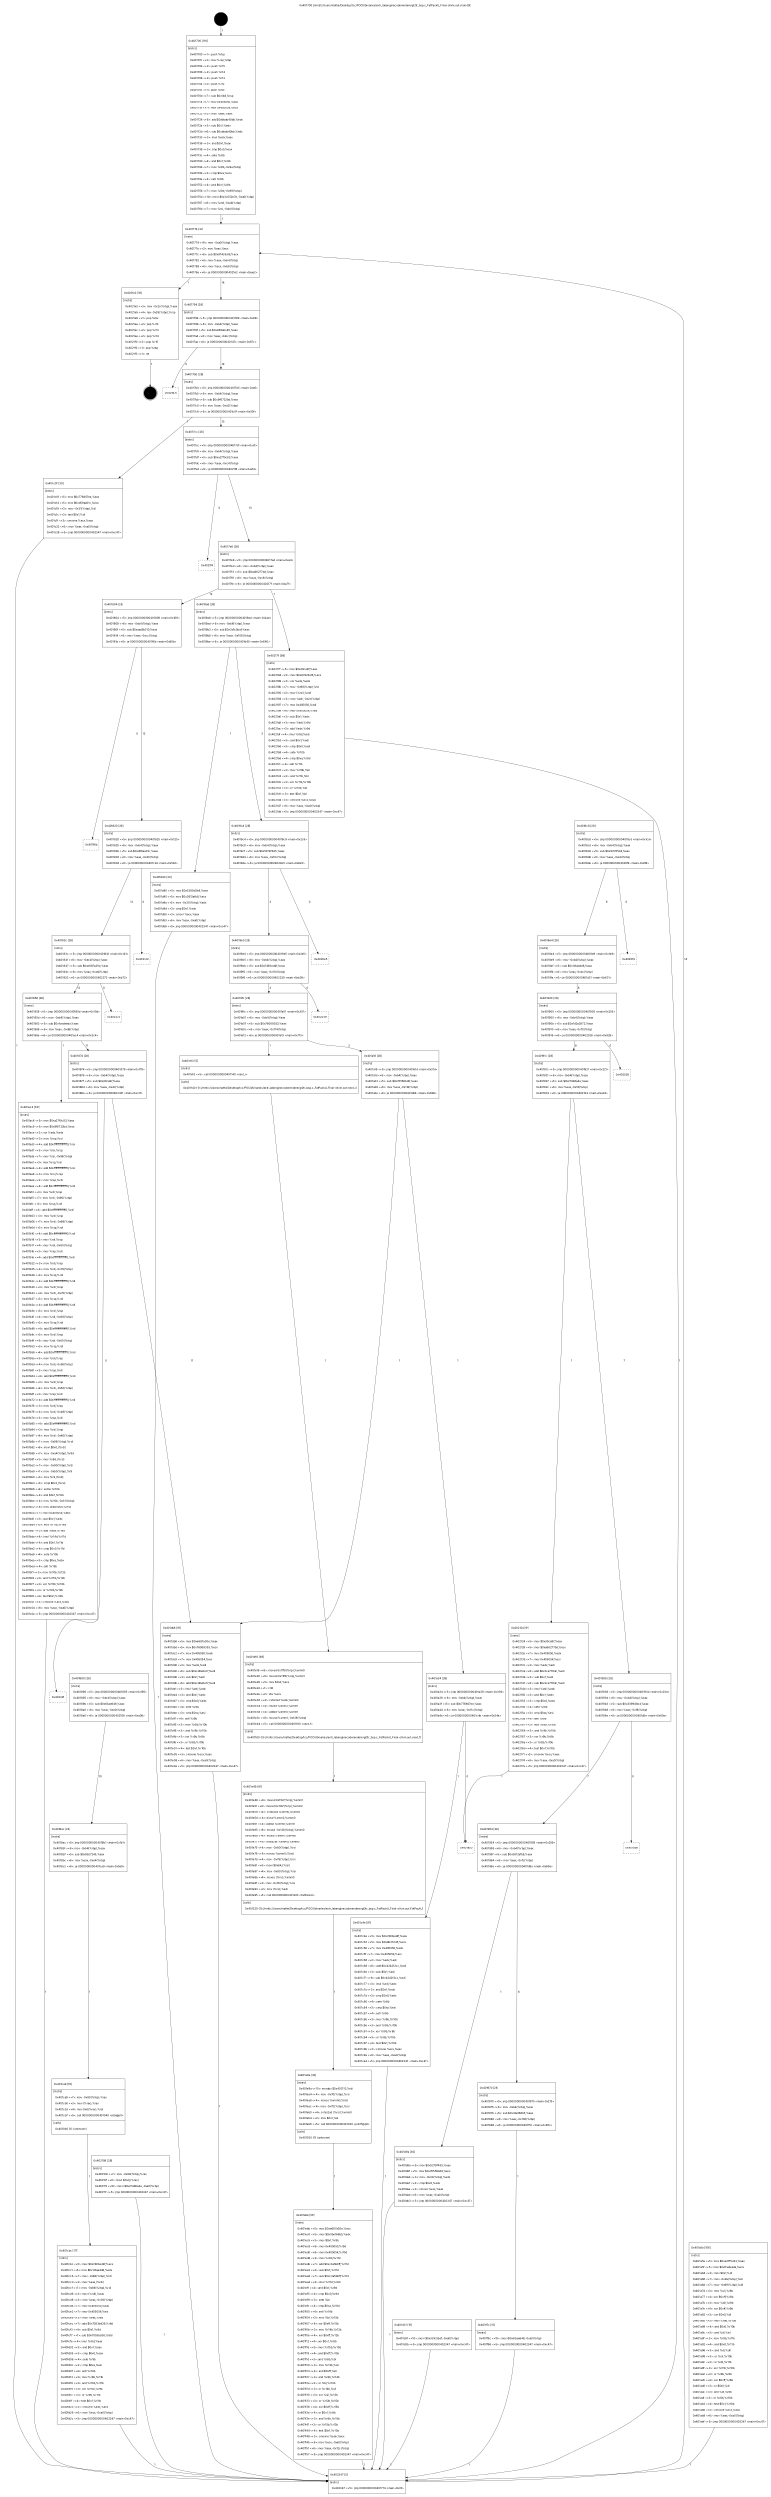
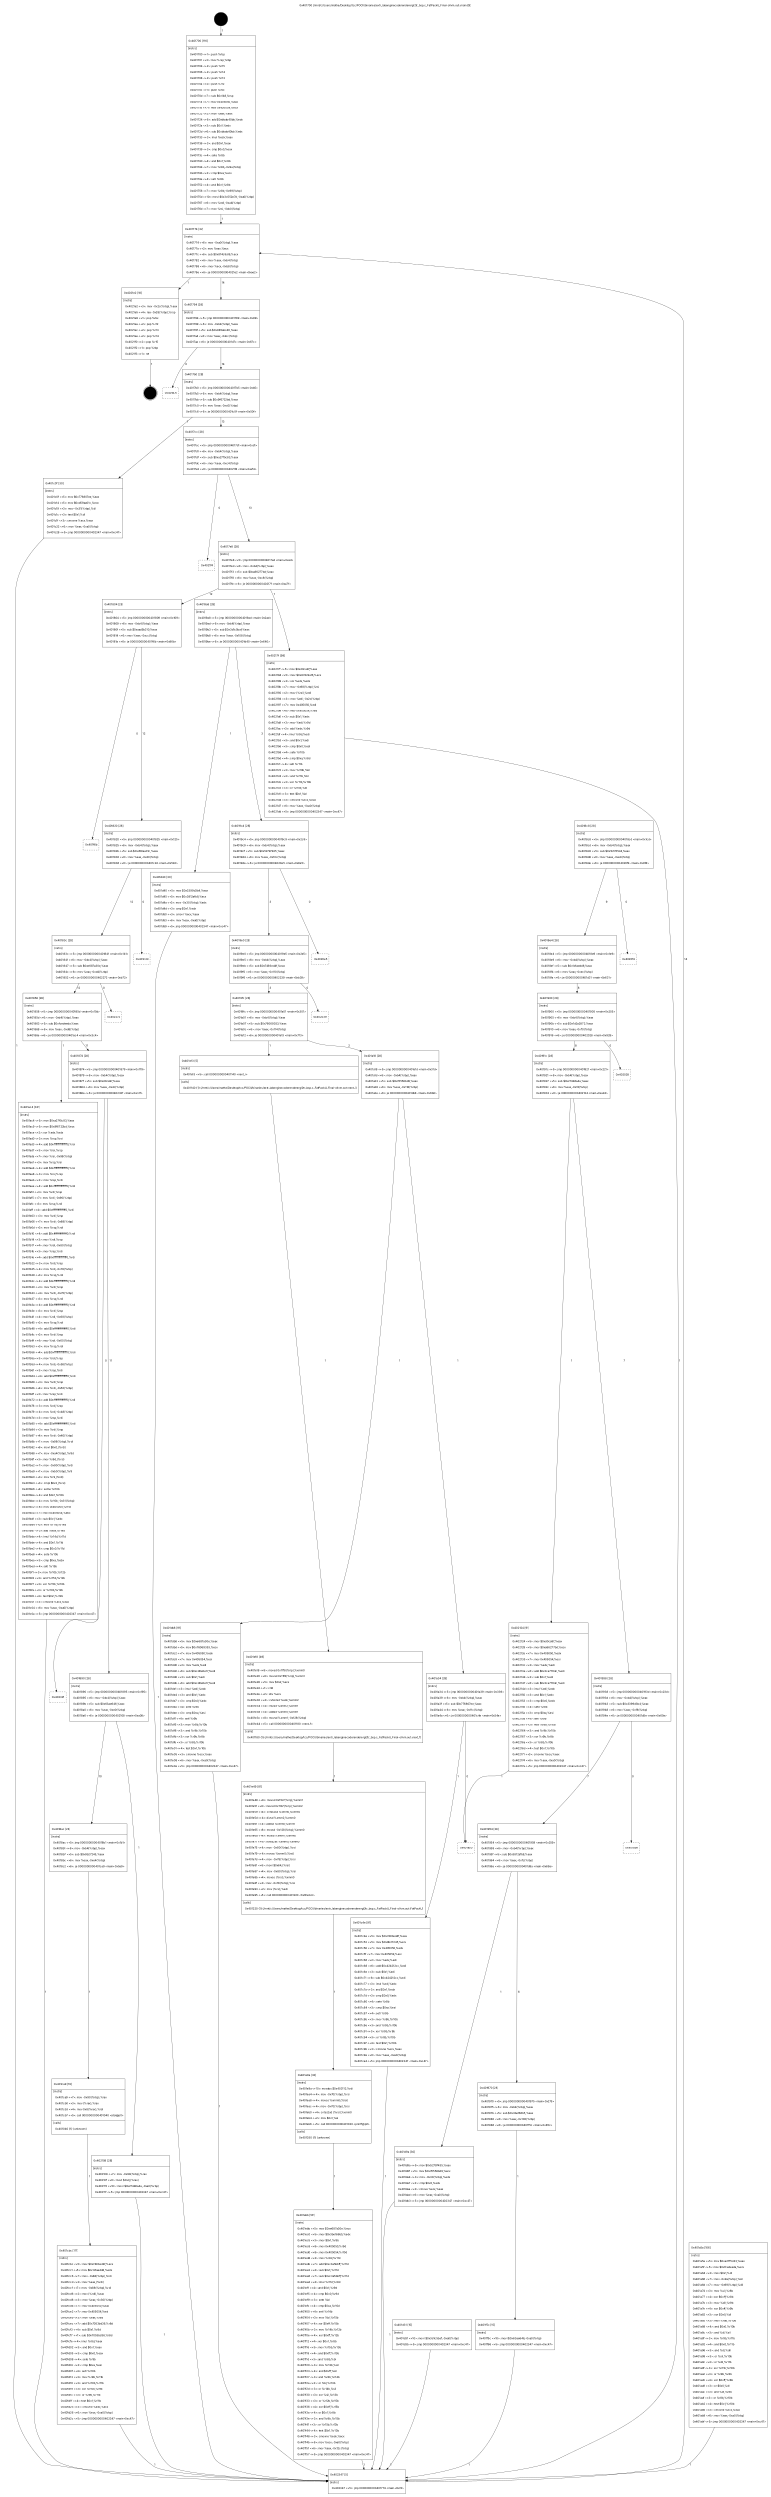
(153, 1360) -> (108, 1385)
none -> (138, 1937)
